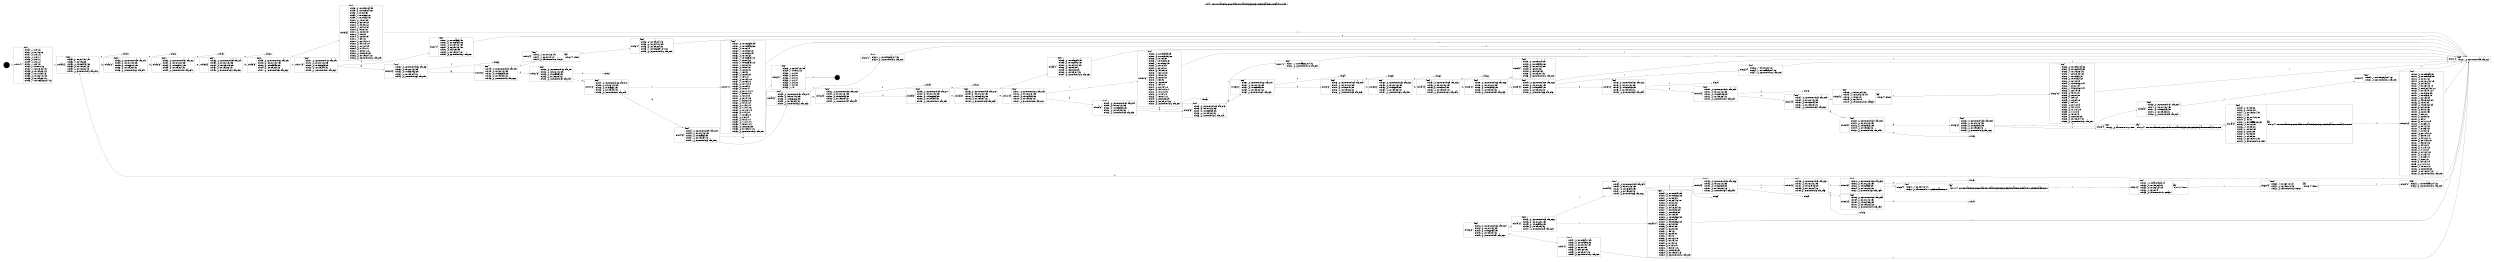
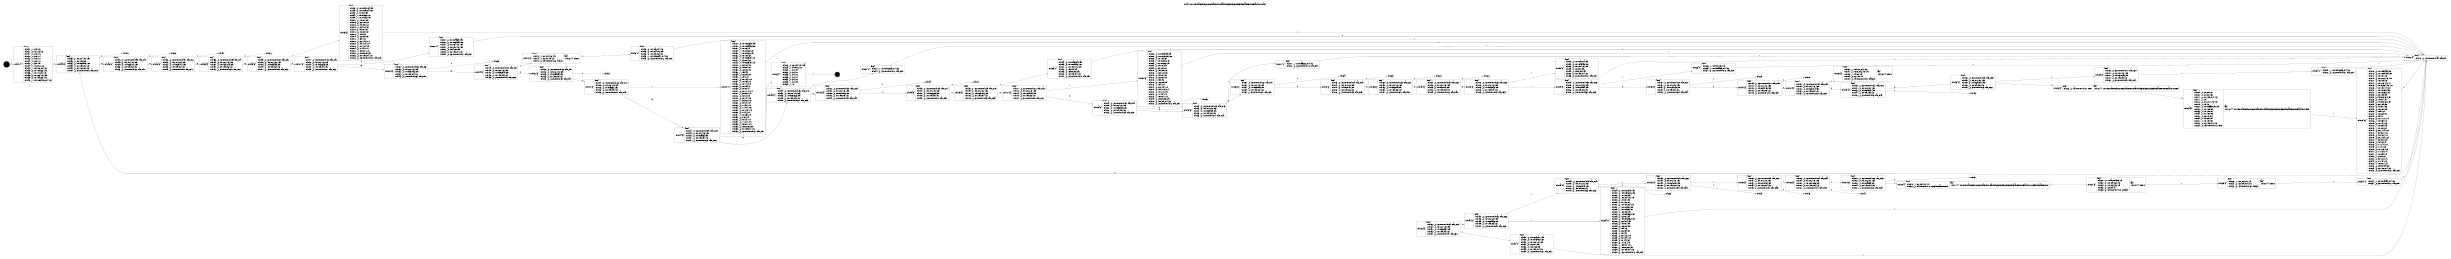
(2072, 94) -> none
(1834, 186) -> (1835, 183)
